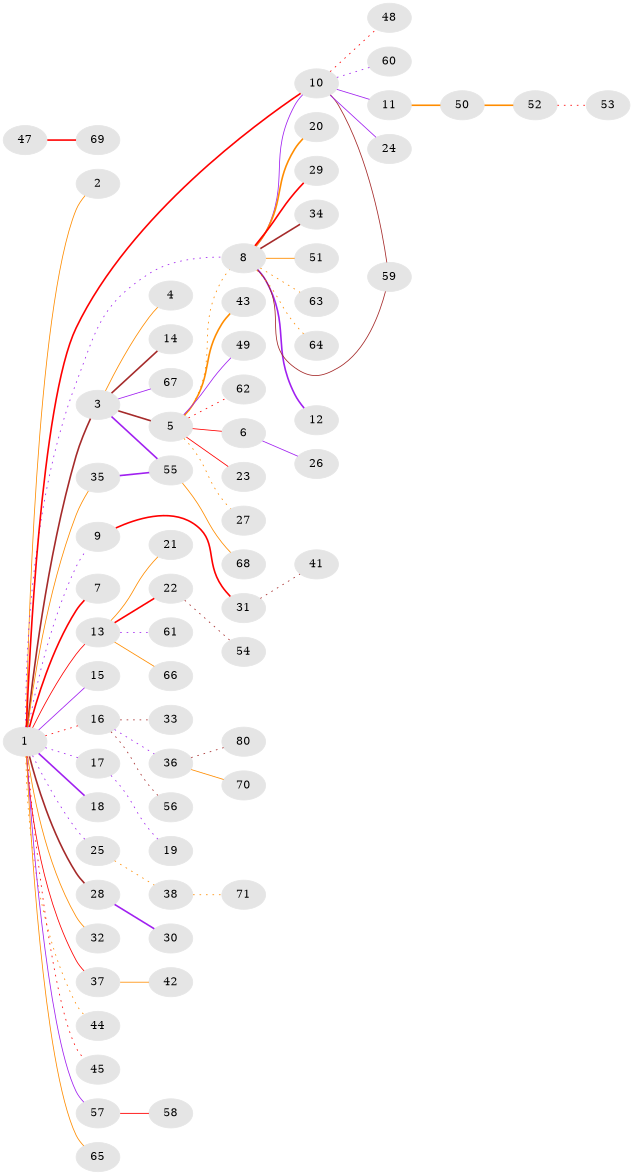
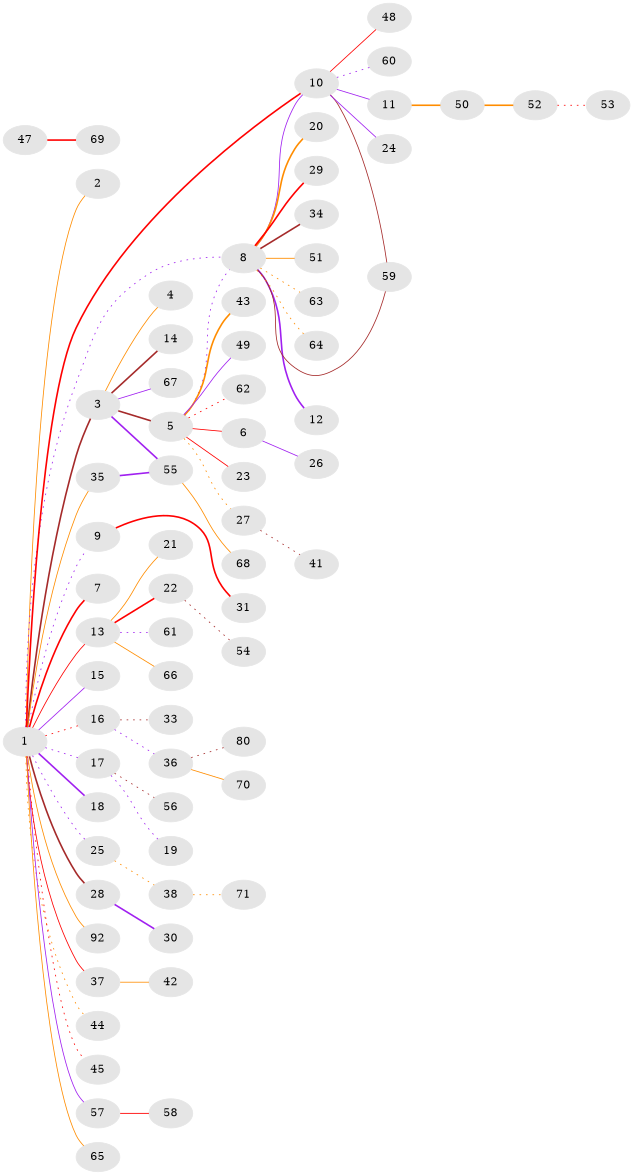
(353, 51) -> (353, 51)
(207, 343) -> (207, 343)
(280, 586) -> (280, 543)
(134, 764) -> (134, 785)
(98, 938) -> (98, 938)
